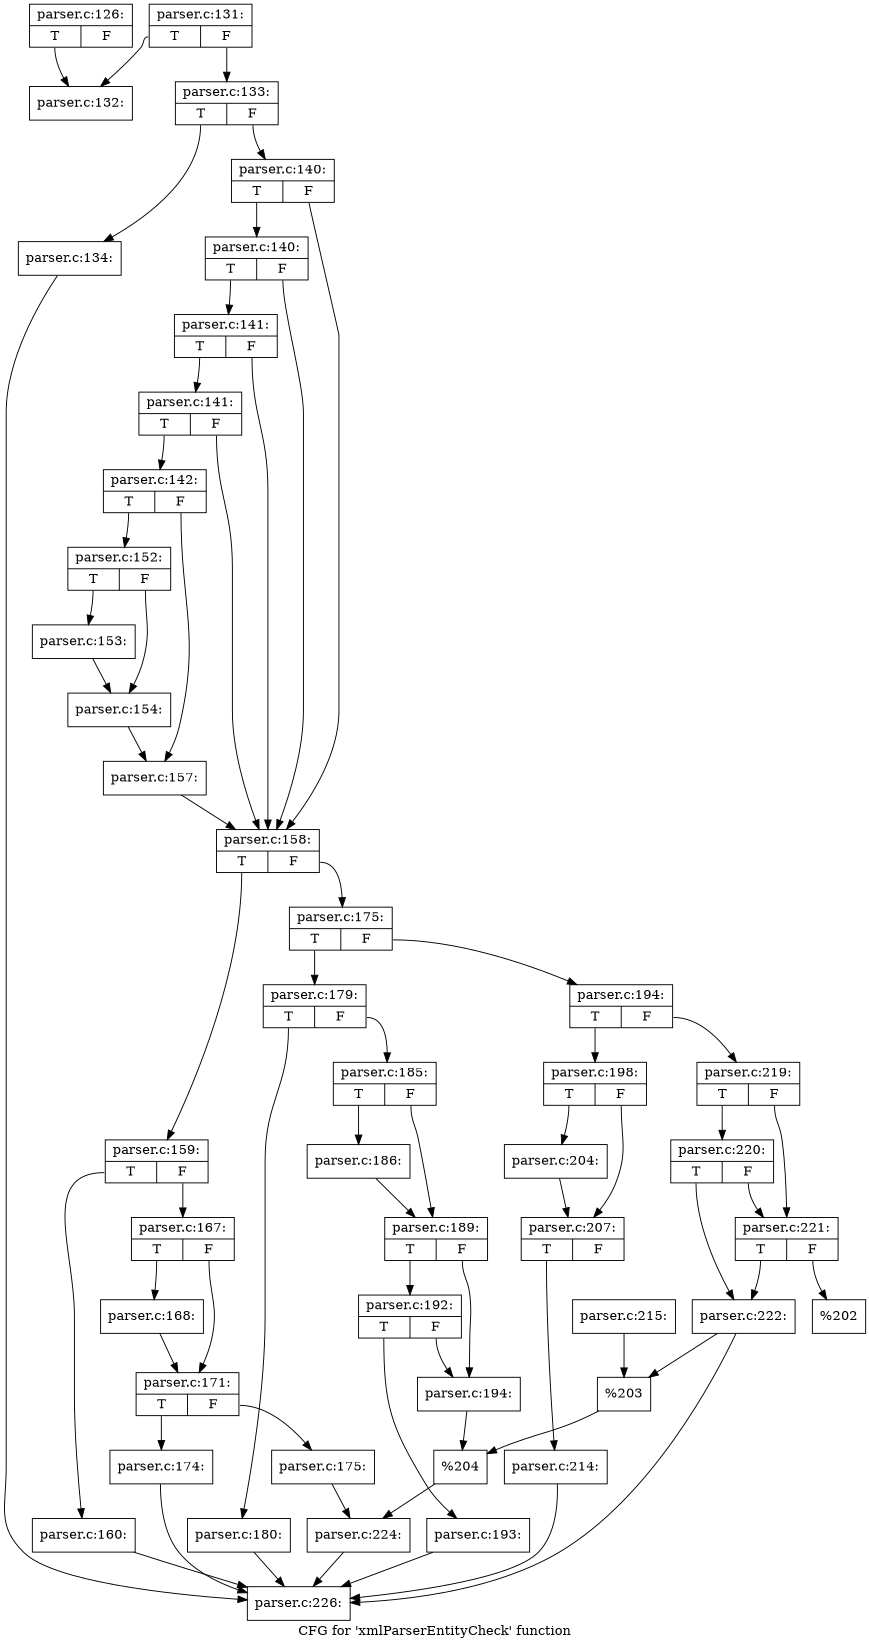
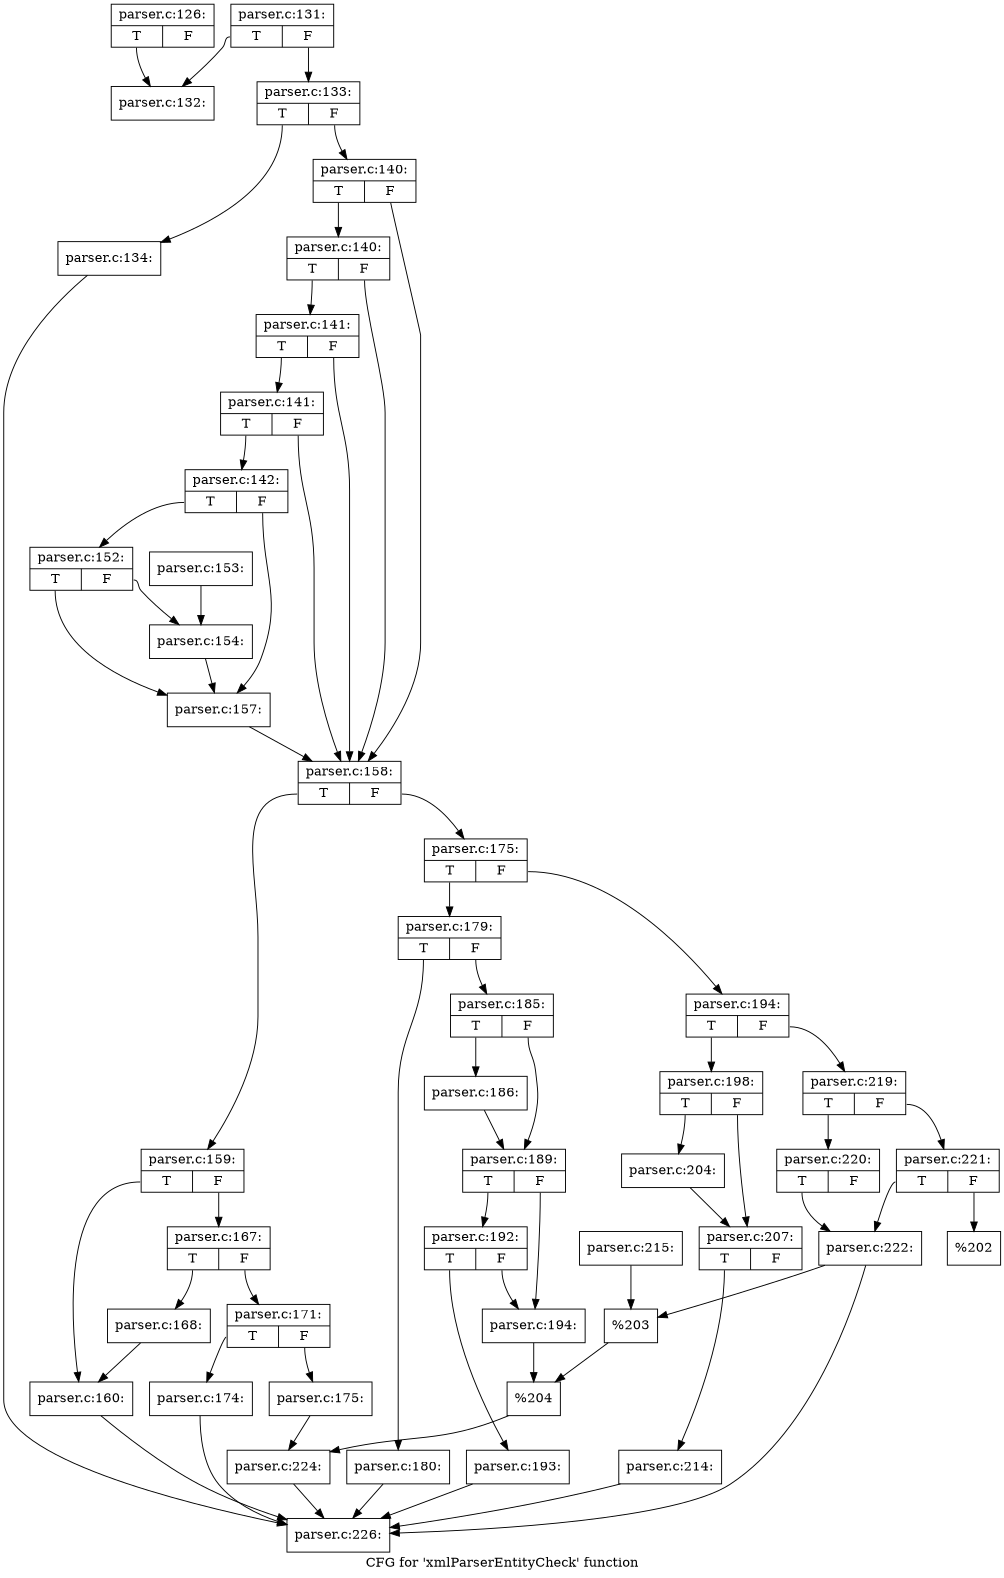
(92, 603) -> (91, 656)
(751, 1197) -> none
(167, 1349) -> (123, 1359)
